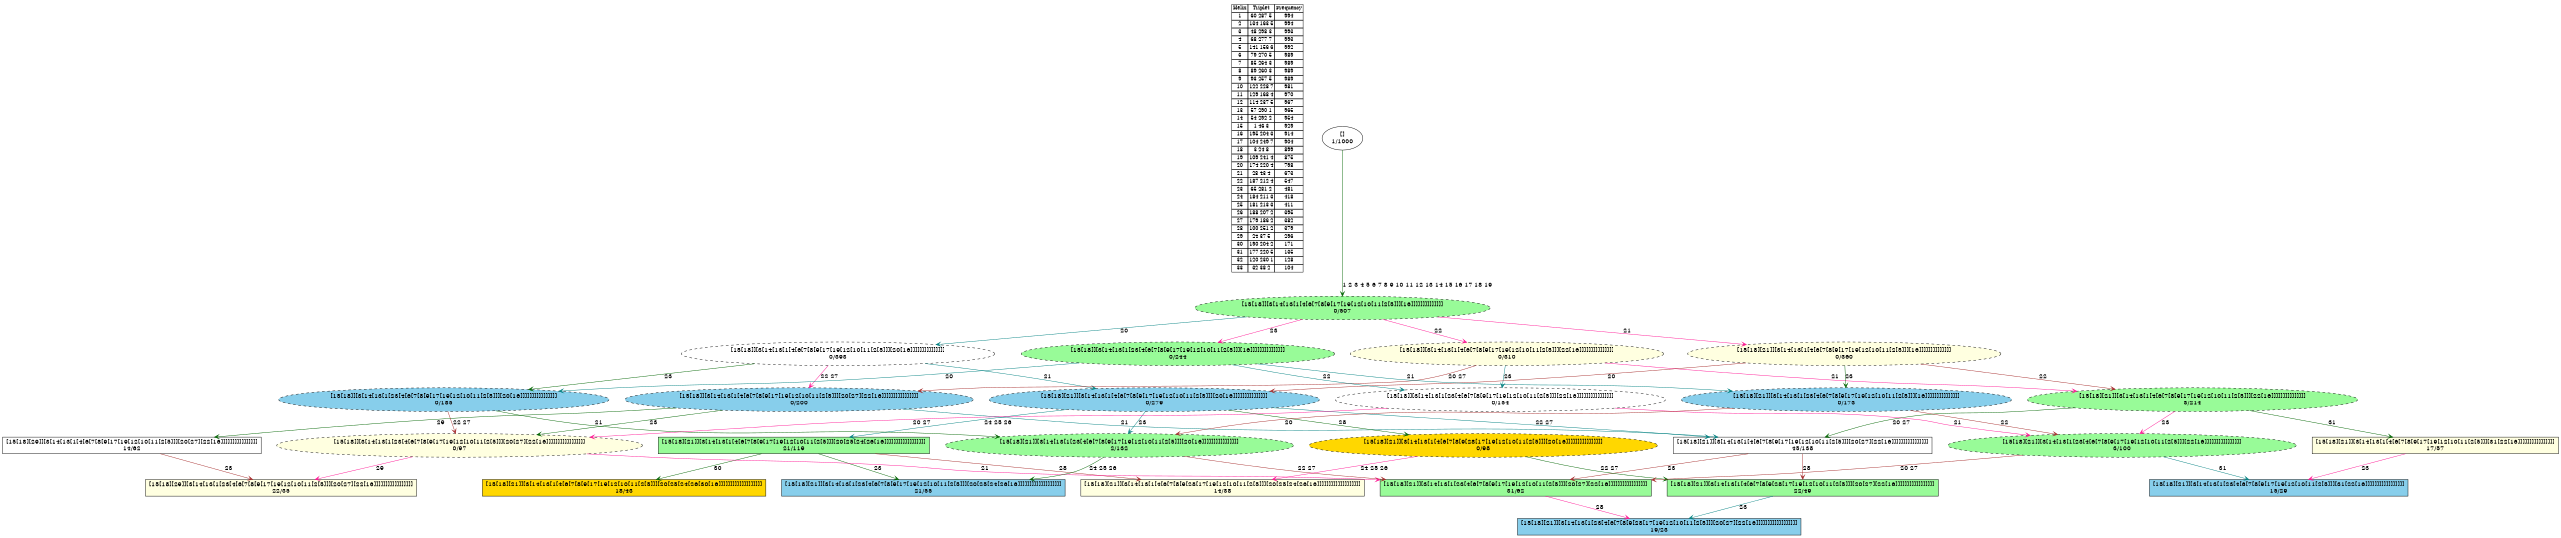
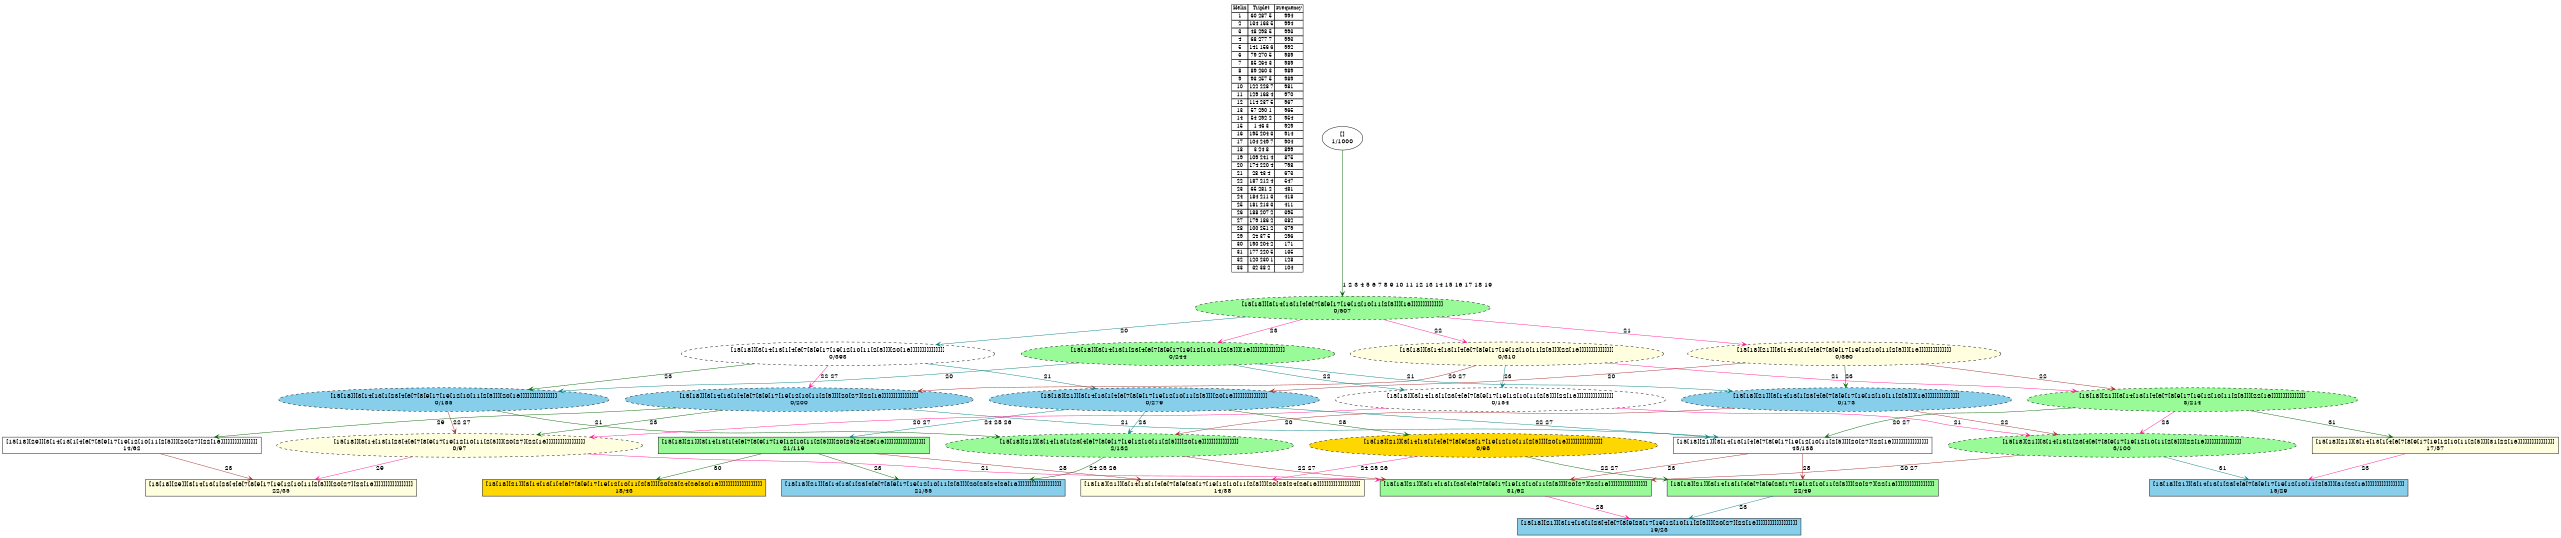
(1261, 32) -> (1261, 32)
